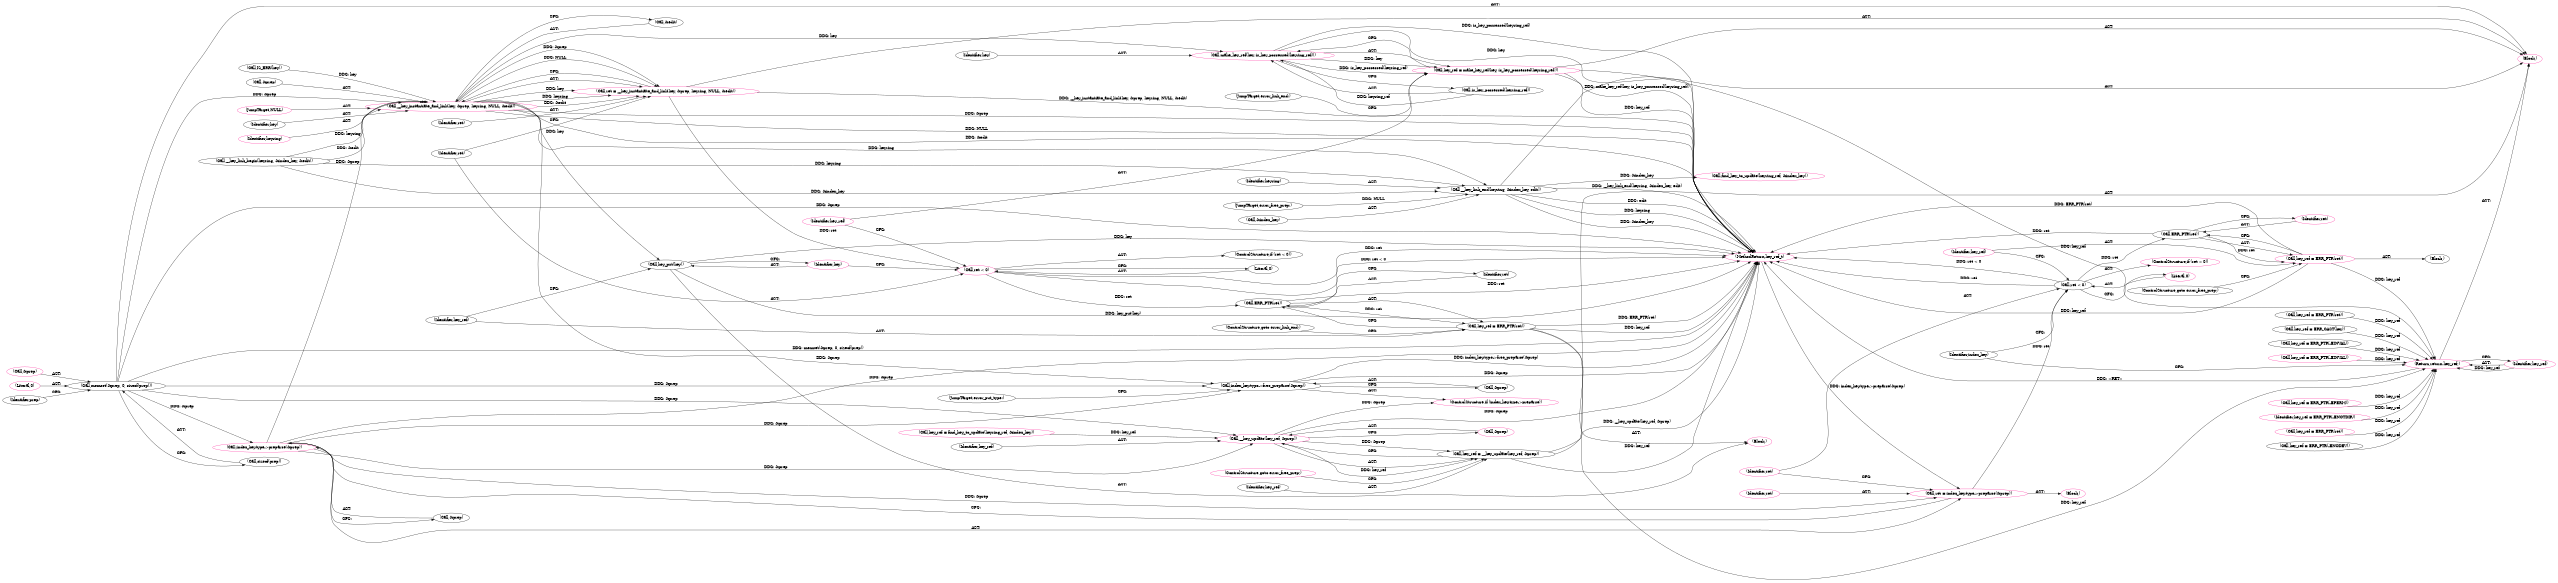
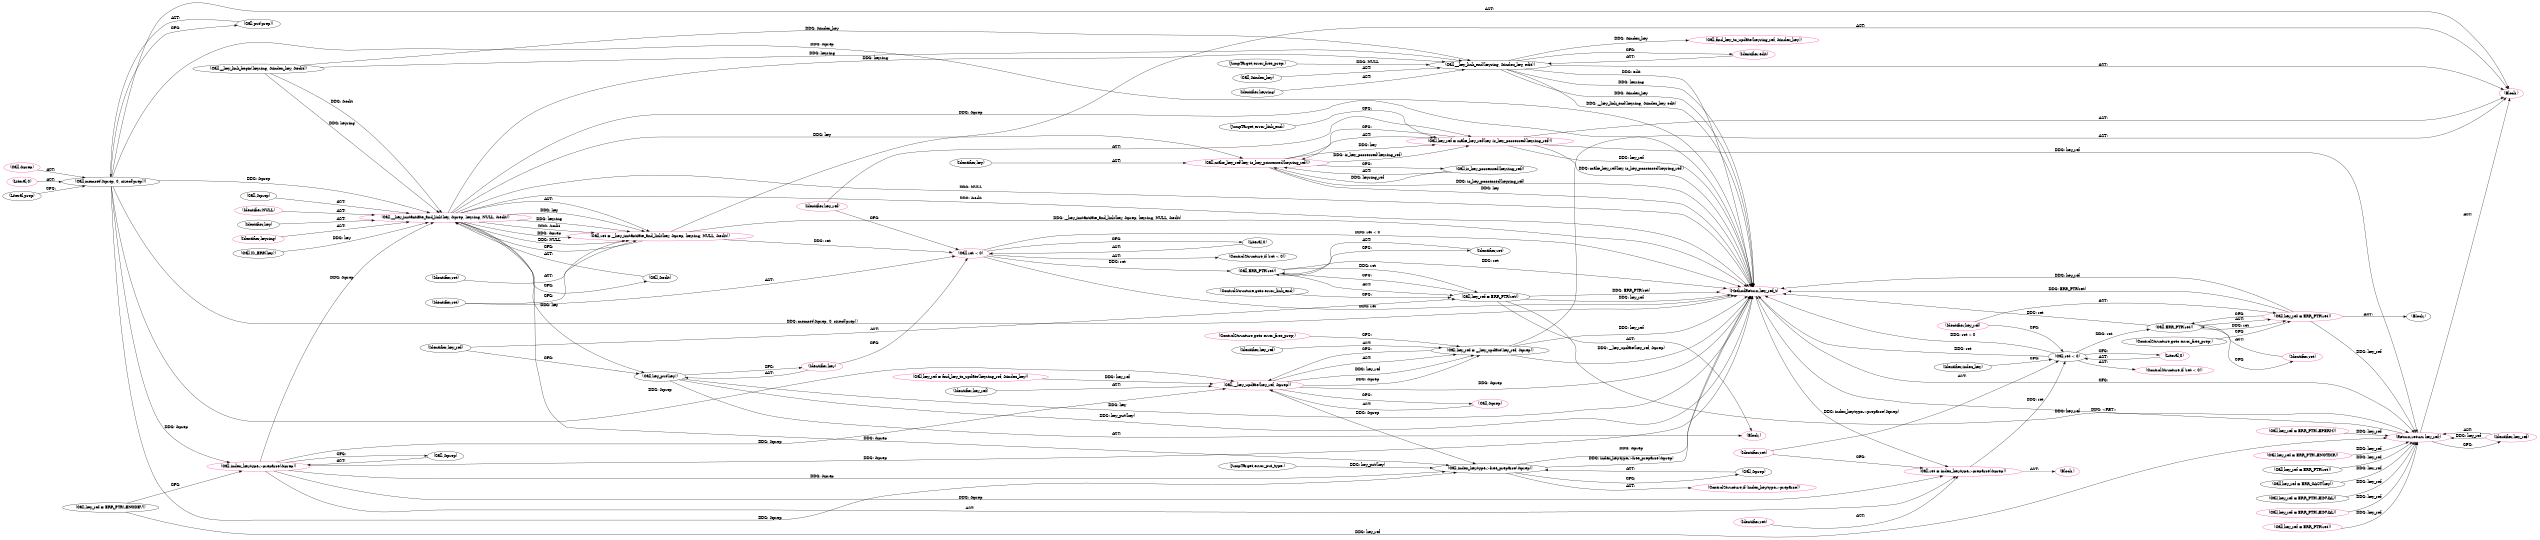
none -> (1754, 54)
(264, 110) -> (258, 210)
(2194, 370) -> (2079, 383)
(1123, 392) -> (1368, 465)
(25, 400) -> (22, 196)
(1351, 411) -> (1370, 428)
(2315, 418) -> (2303, 456)
(264, 462) -> (258, 24)
(1126, 518) -> (183, 487)
